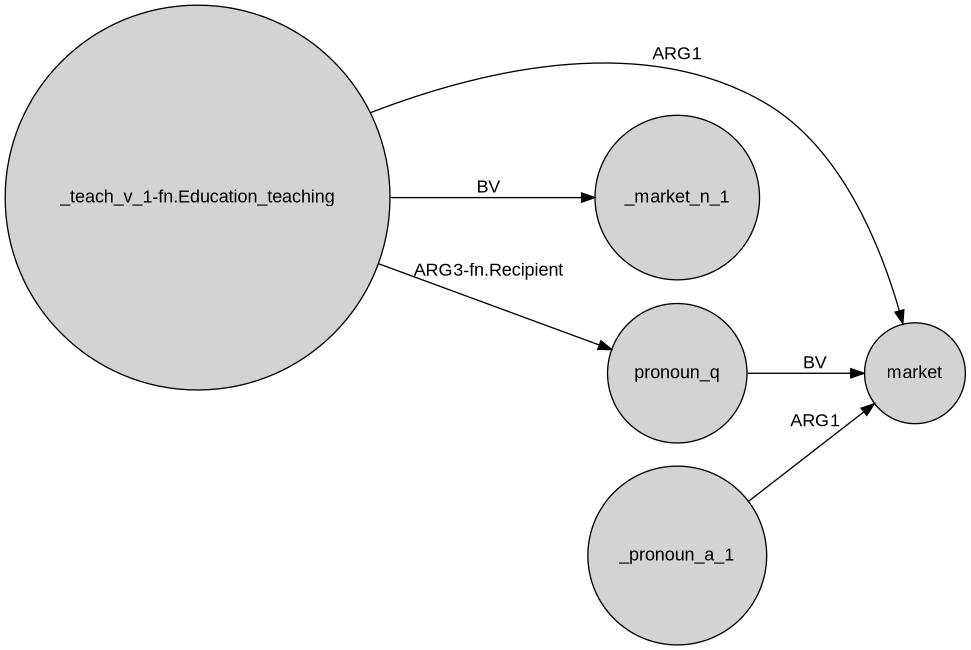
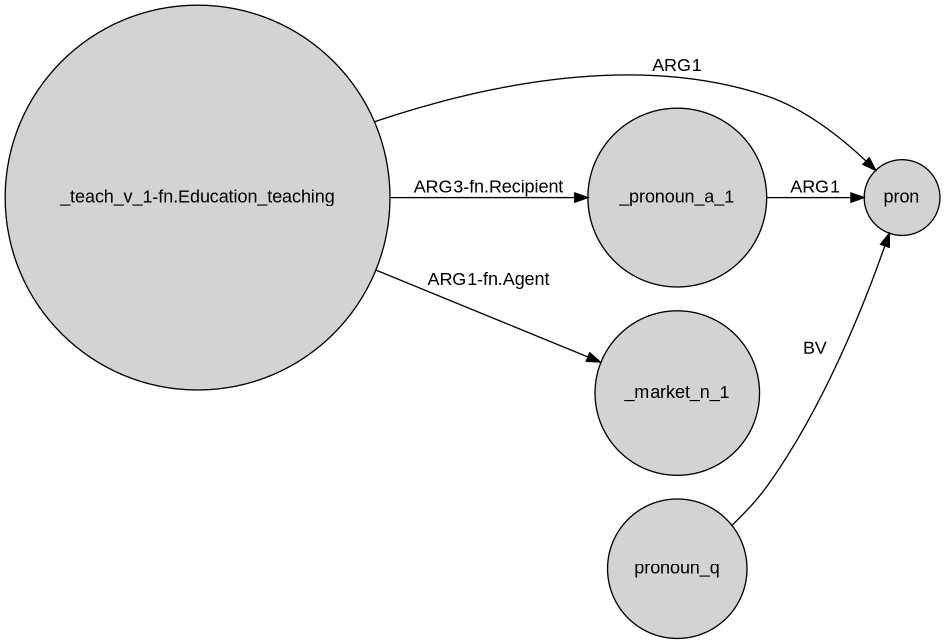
(489, 188) -> (489, 280)
(489, 304) -> (482, 198)
(915, 373) -> (902, 198)
